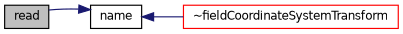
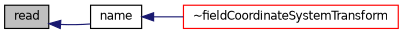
(64, 9) -> (76, 25)
